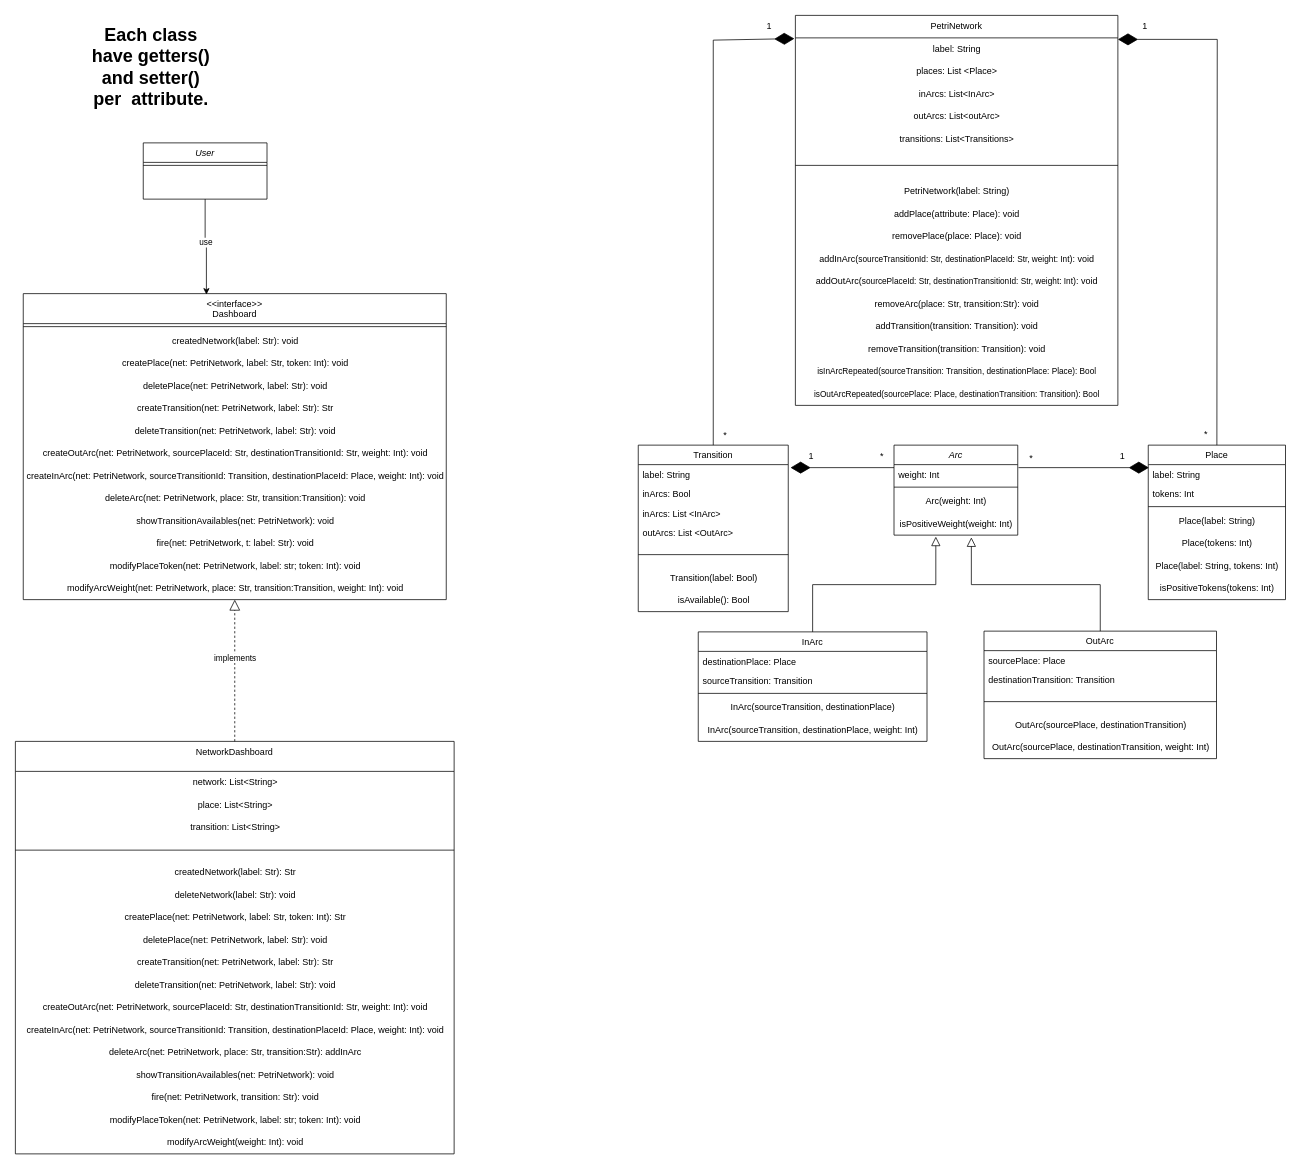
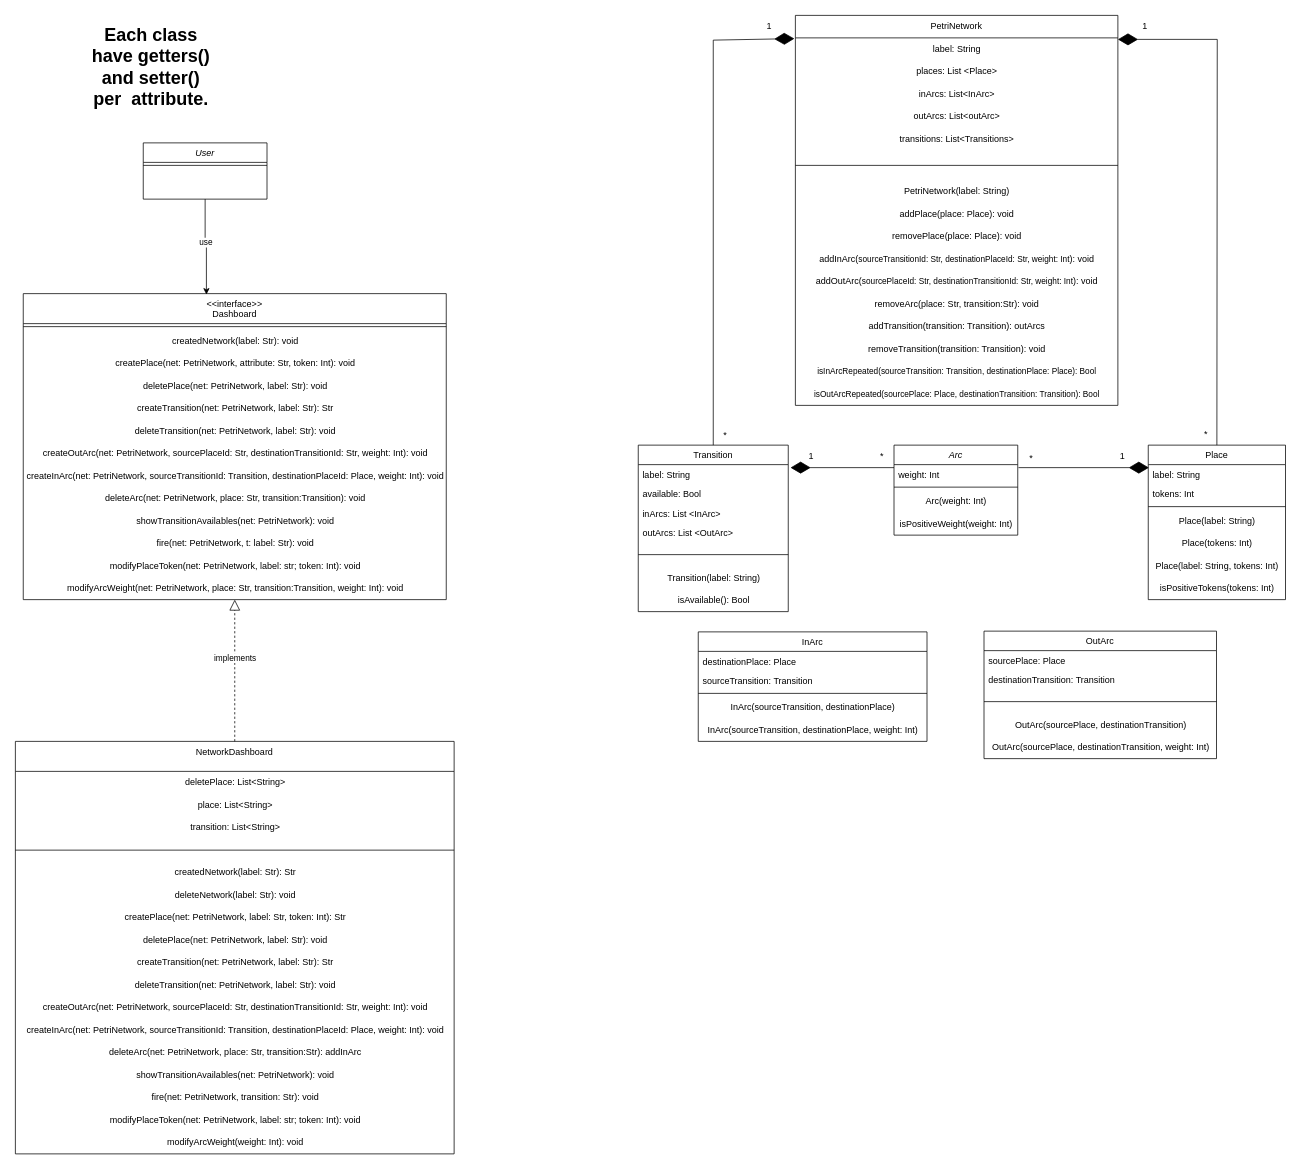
(957, 214) -> (957, 214)
(957, 327) -> (957, 327)
(236, 363) -> (236, 363)
(668, 494) -> (673, 494)
(714, 578) -> (714, 578)
(870, 585) -> none
(1040, 585) -> none
(236, 783) -> (236, 783)
